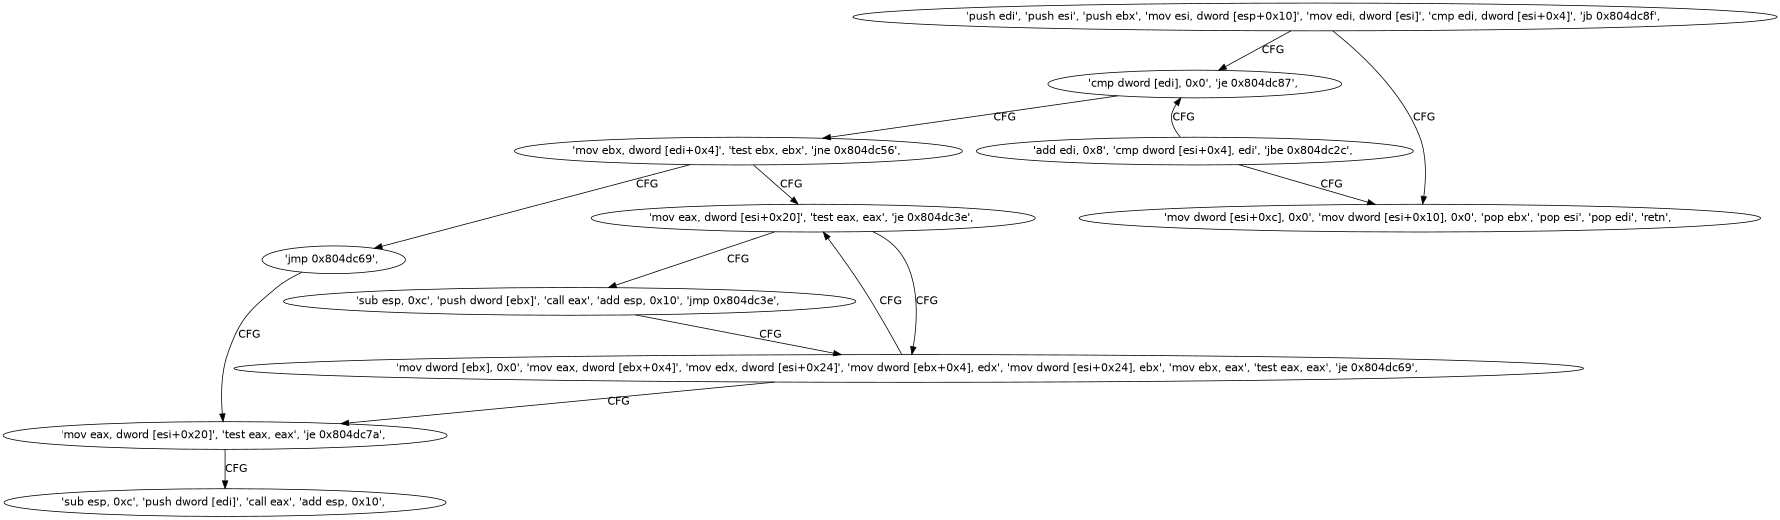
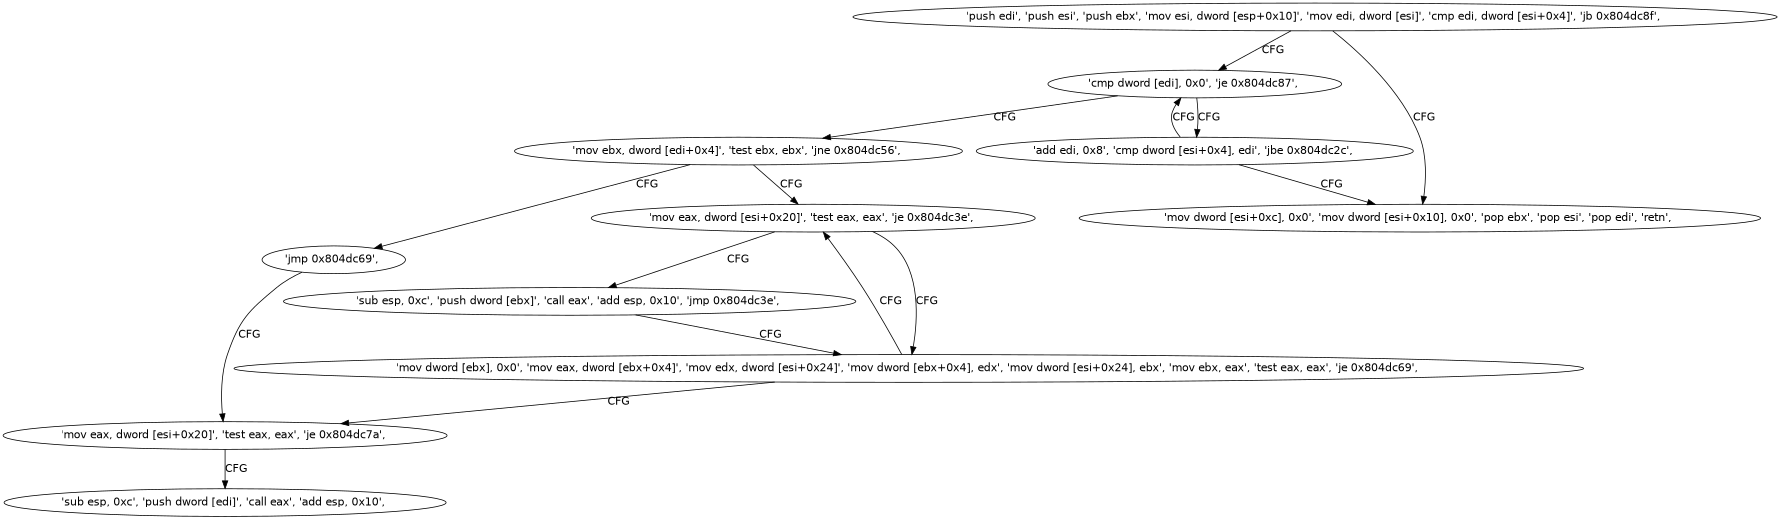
none -> (1198, 114)
